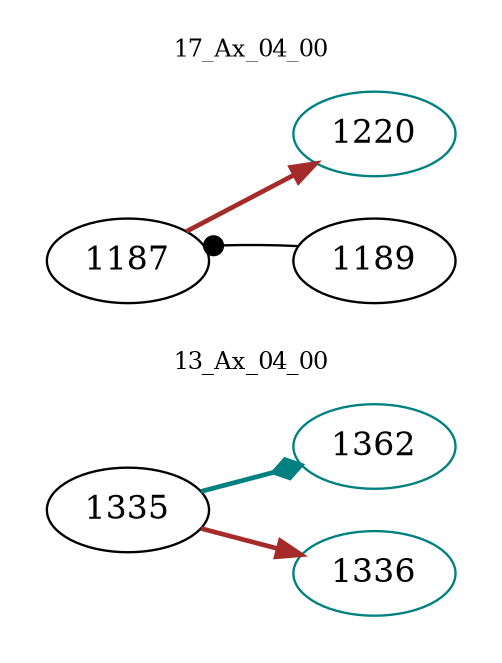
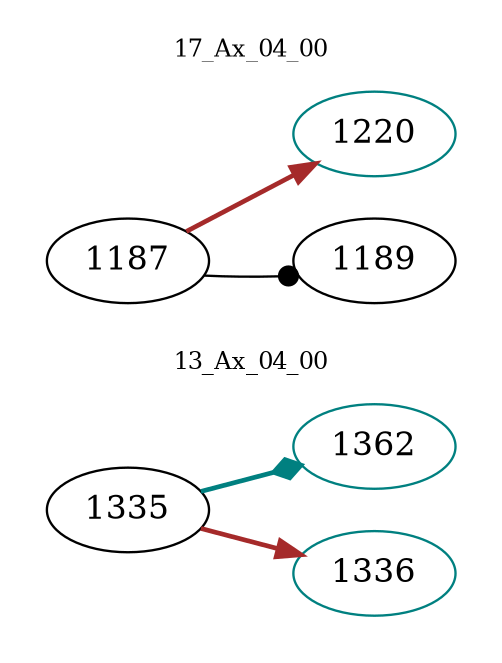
(261, 245) -> (241, 277)
